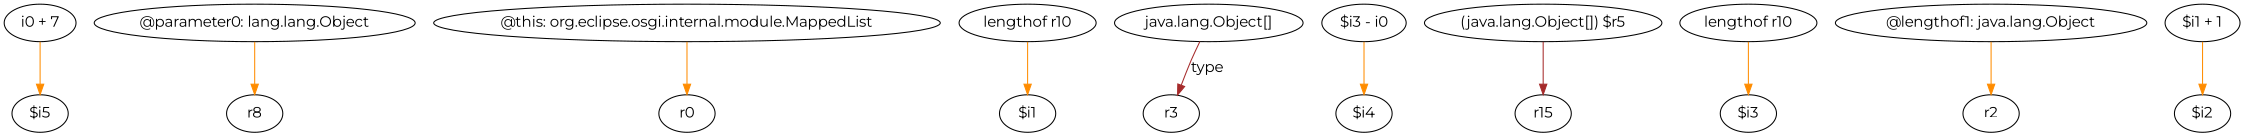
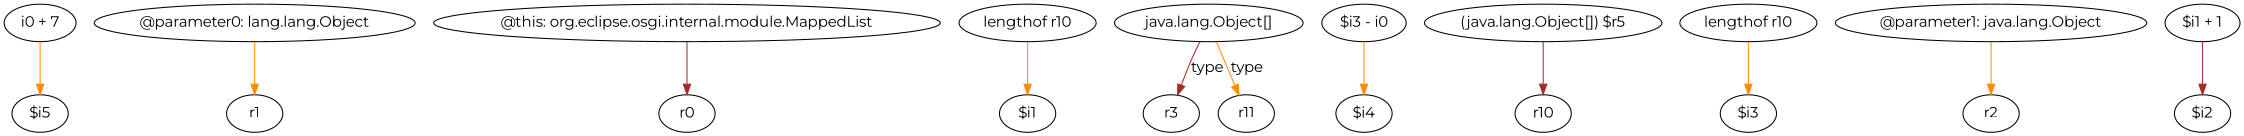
(1991, 23) -> (1991, 23)
(687, 63) -> (687, 63)
(2203, 63) -> (2203, 63)
(255, 114) -> (255, 114)
none -> (1246, 114)
(1543, 114) -> (1543, 114)
